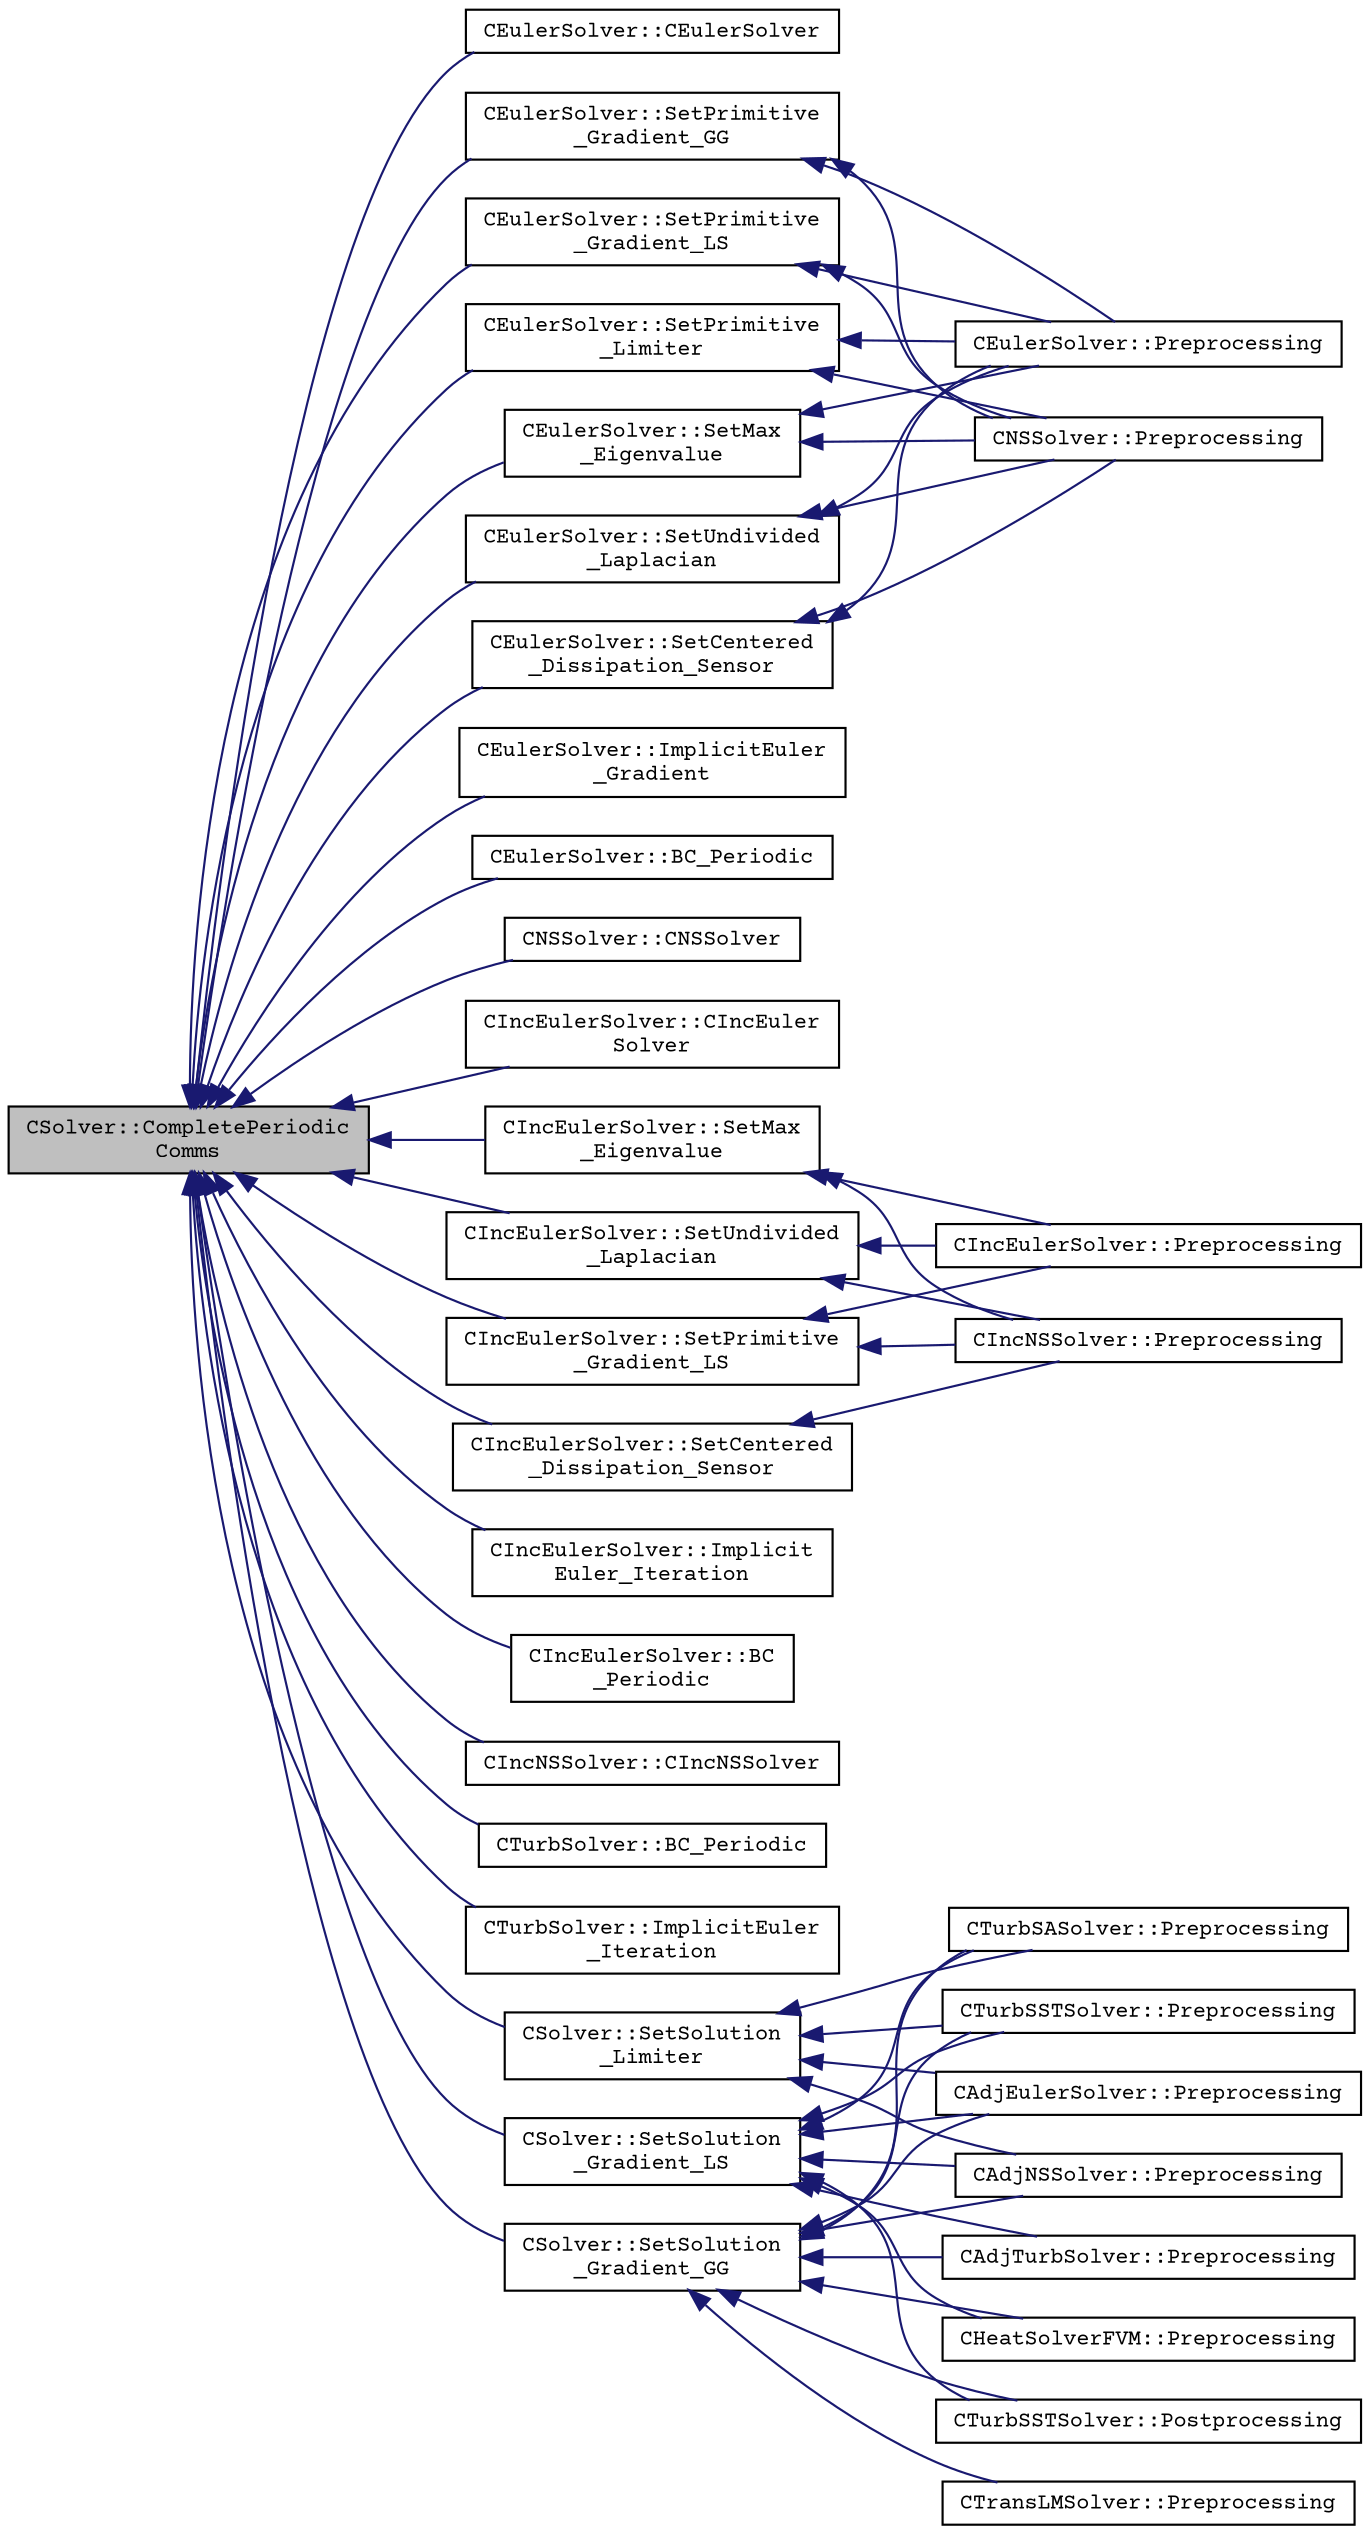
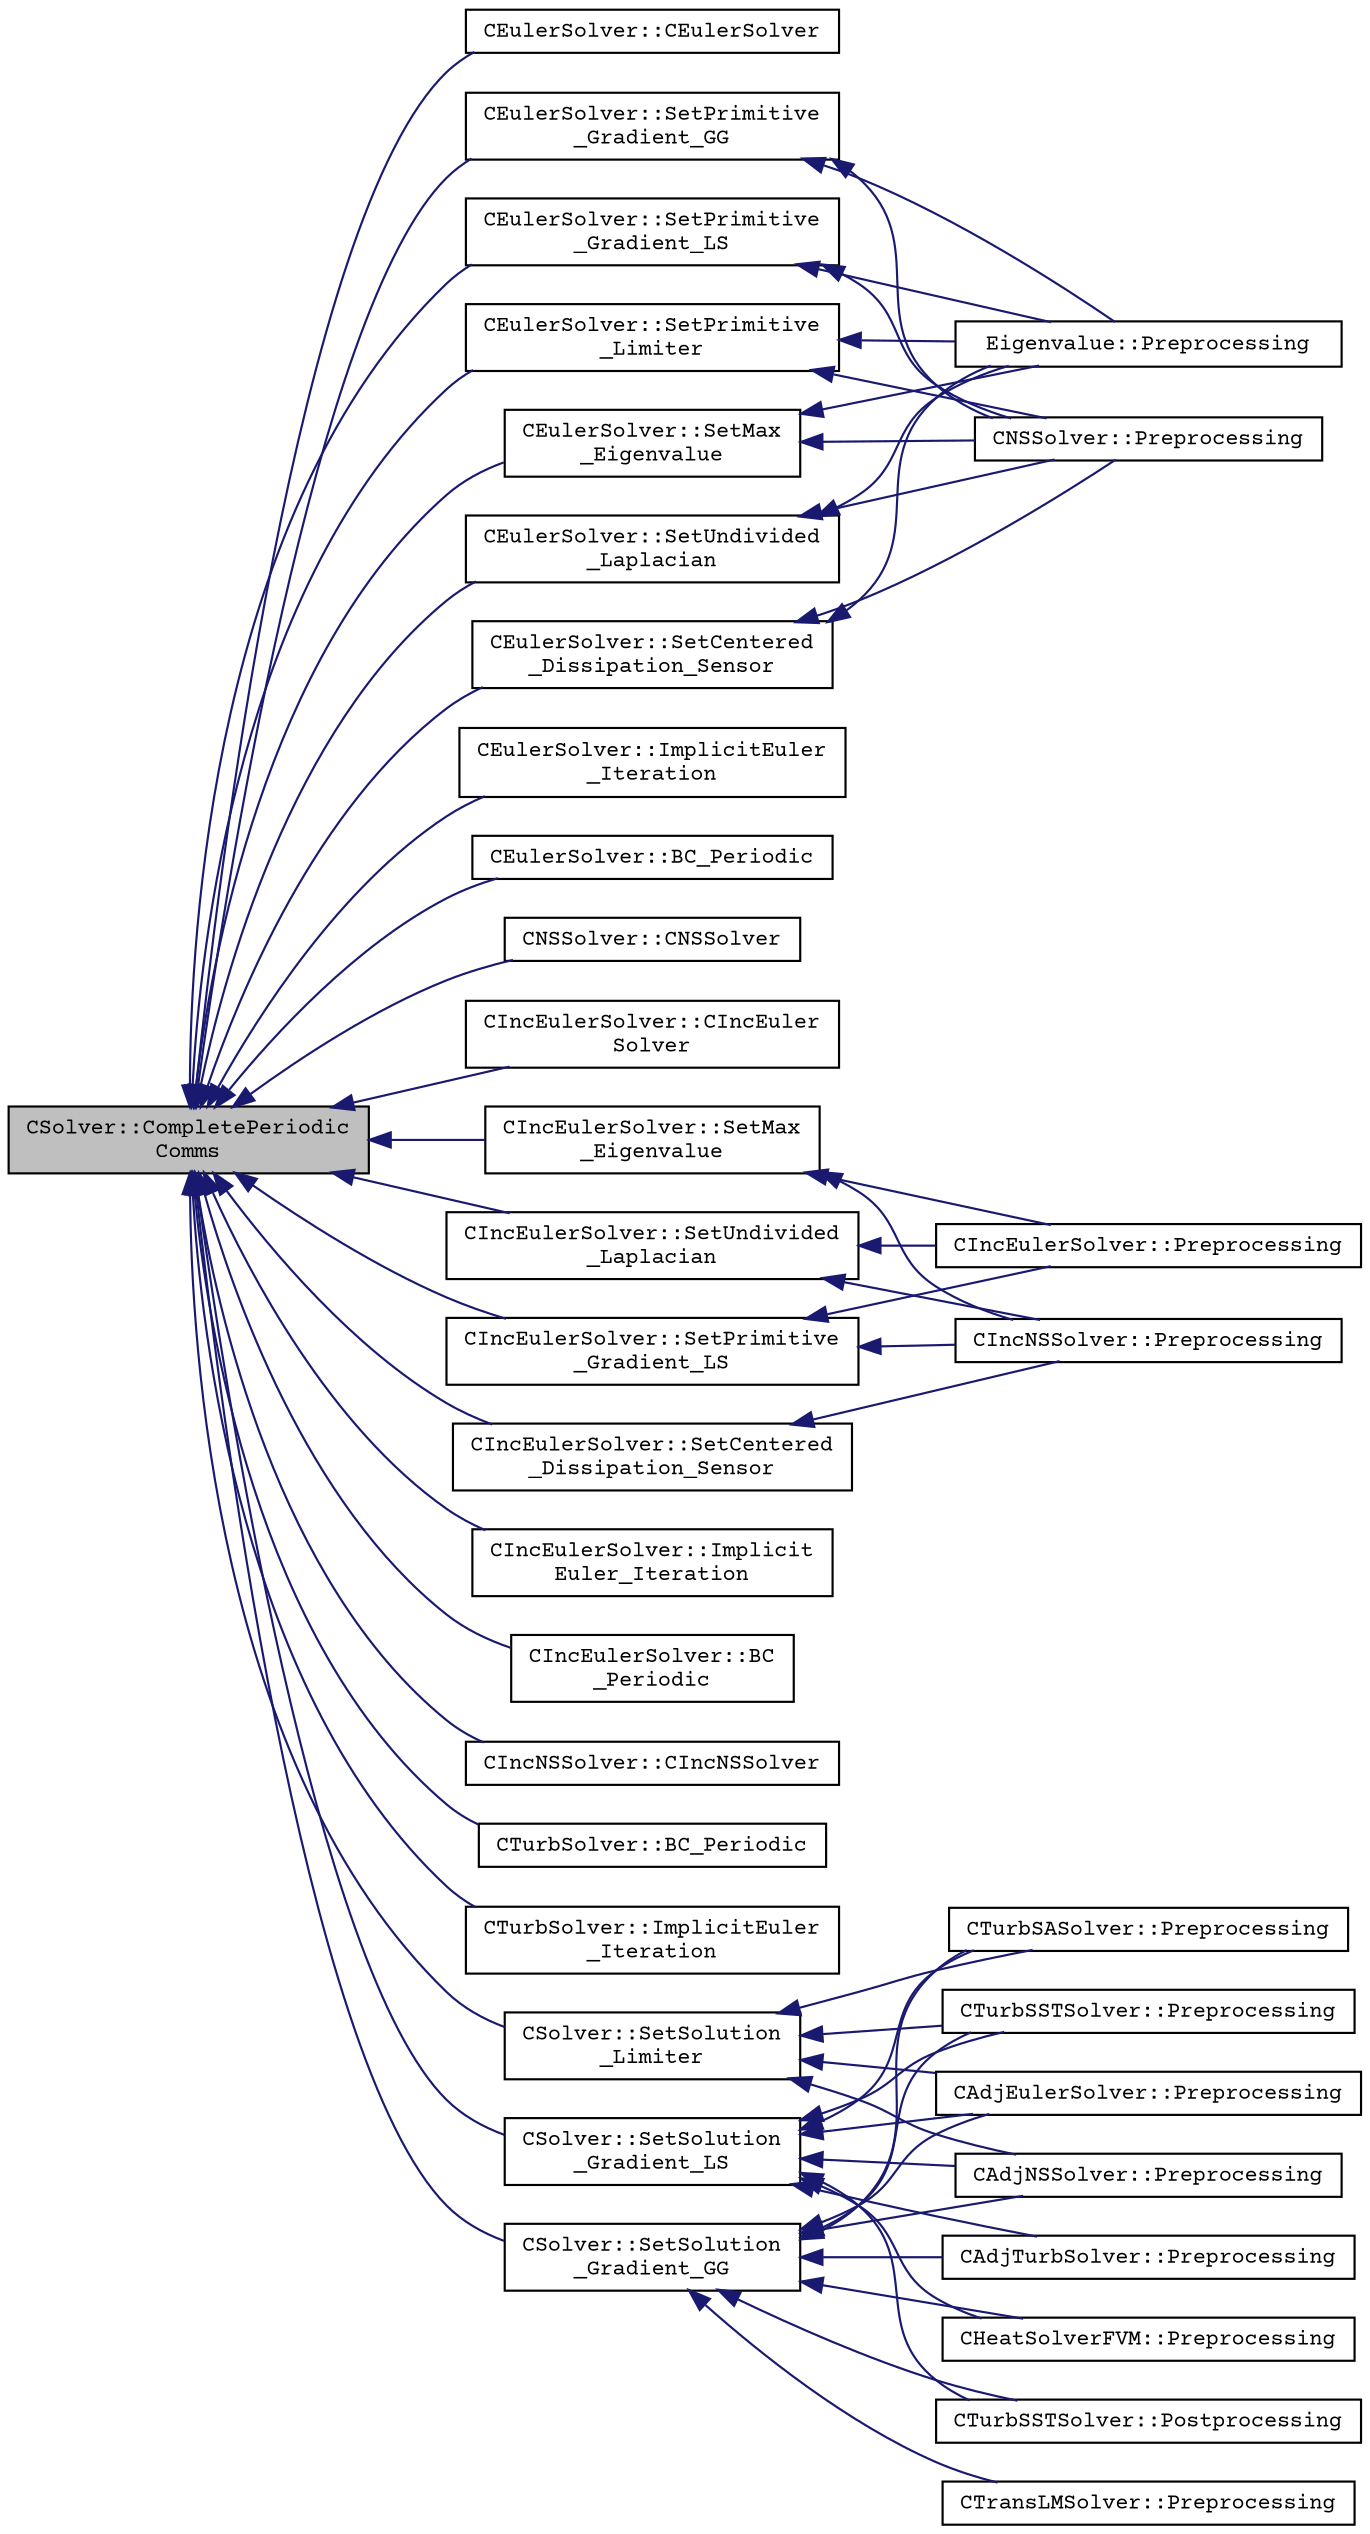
(1149, 344) -> (1149, 344)
(652, 762) -> (652, 762)
